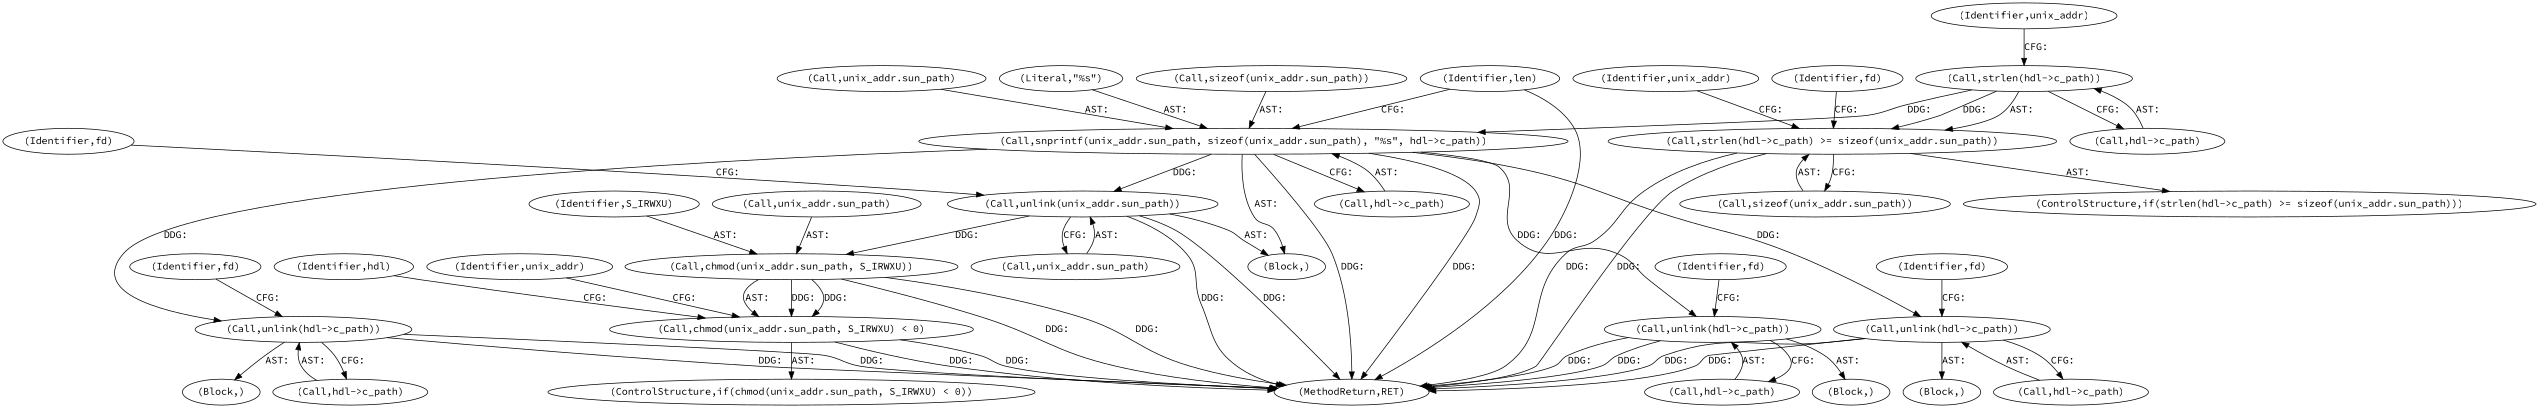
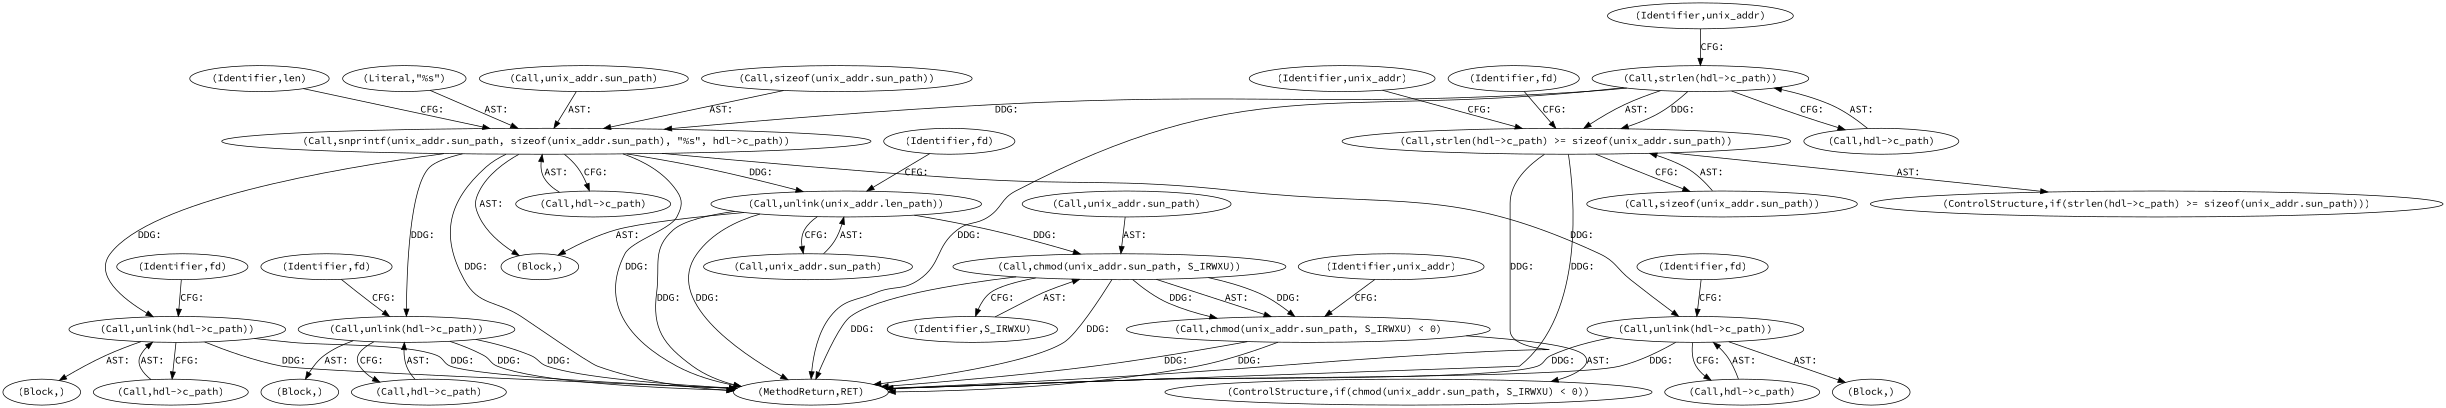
(1083, 204) -> (846, 204)
(1544, 245) -> (1168, 128)
(344, 267) -> none
none -> (1002, 287)
